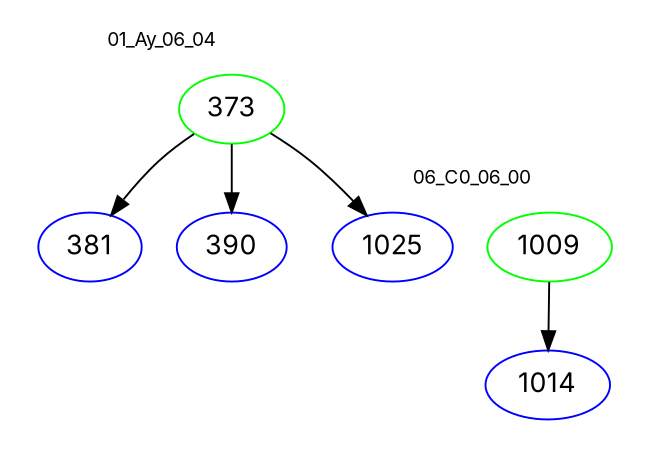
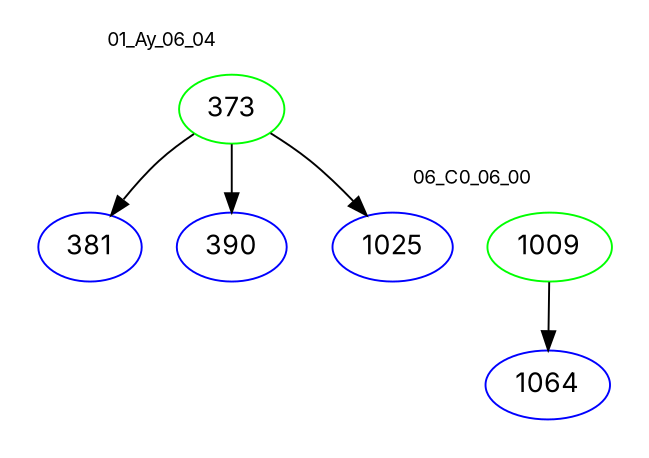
(548, 385) -> (548, 385)
